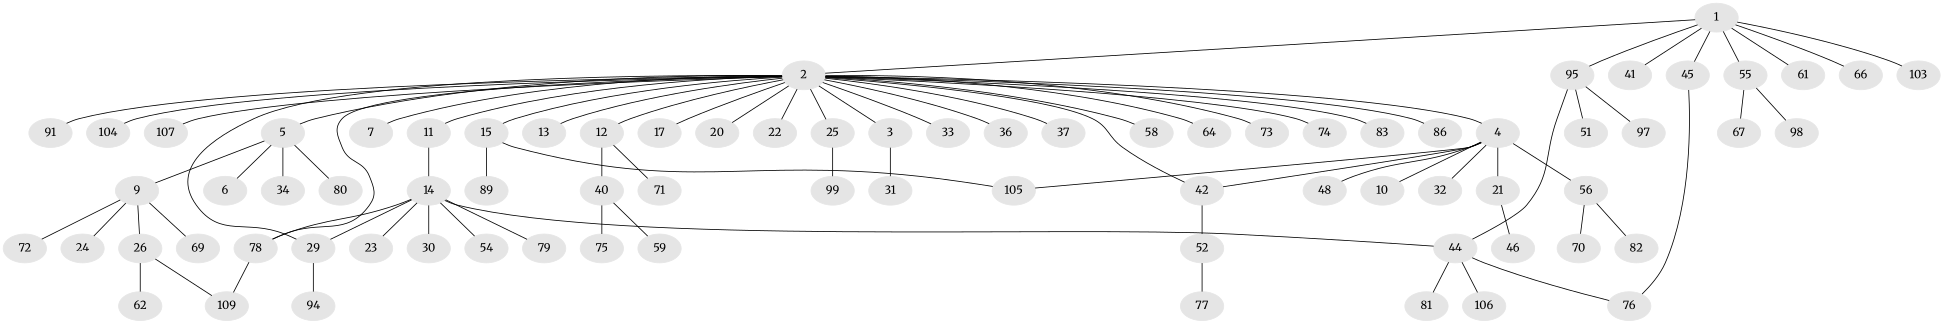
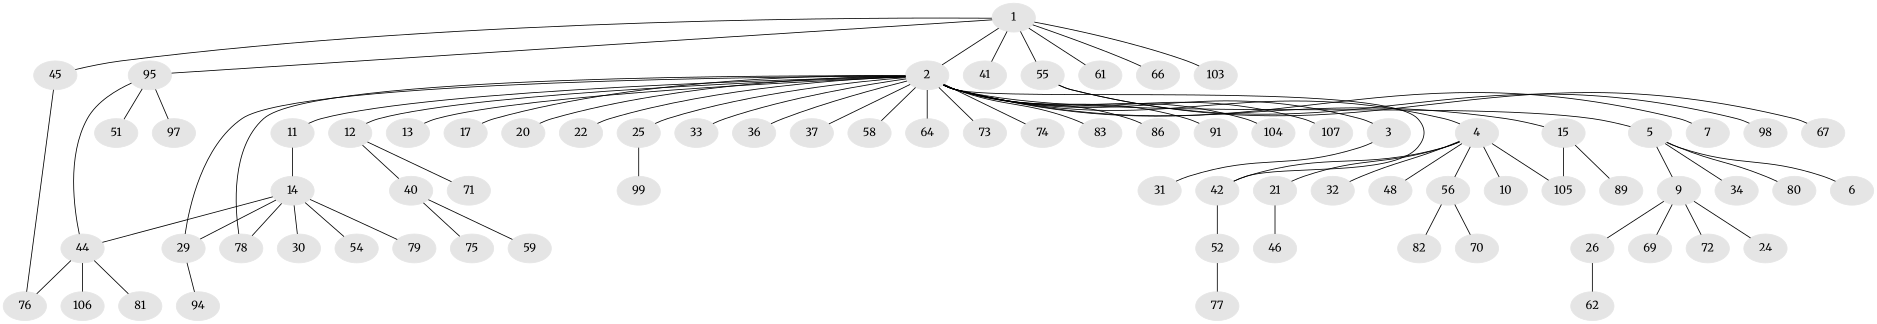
(371, 248) -> none
(227, 306) -> none
